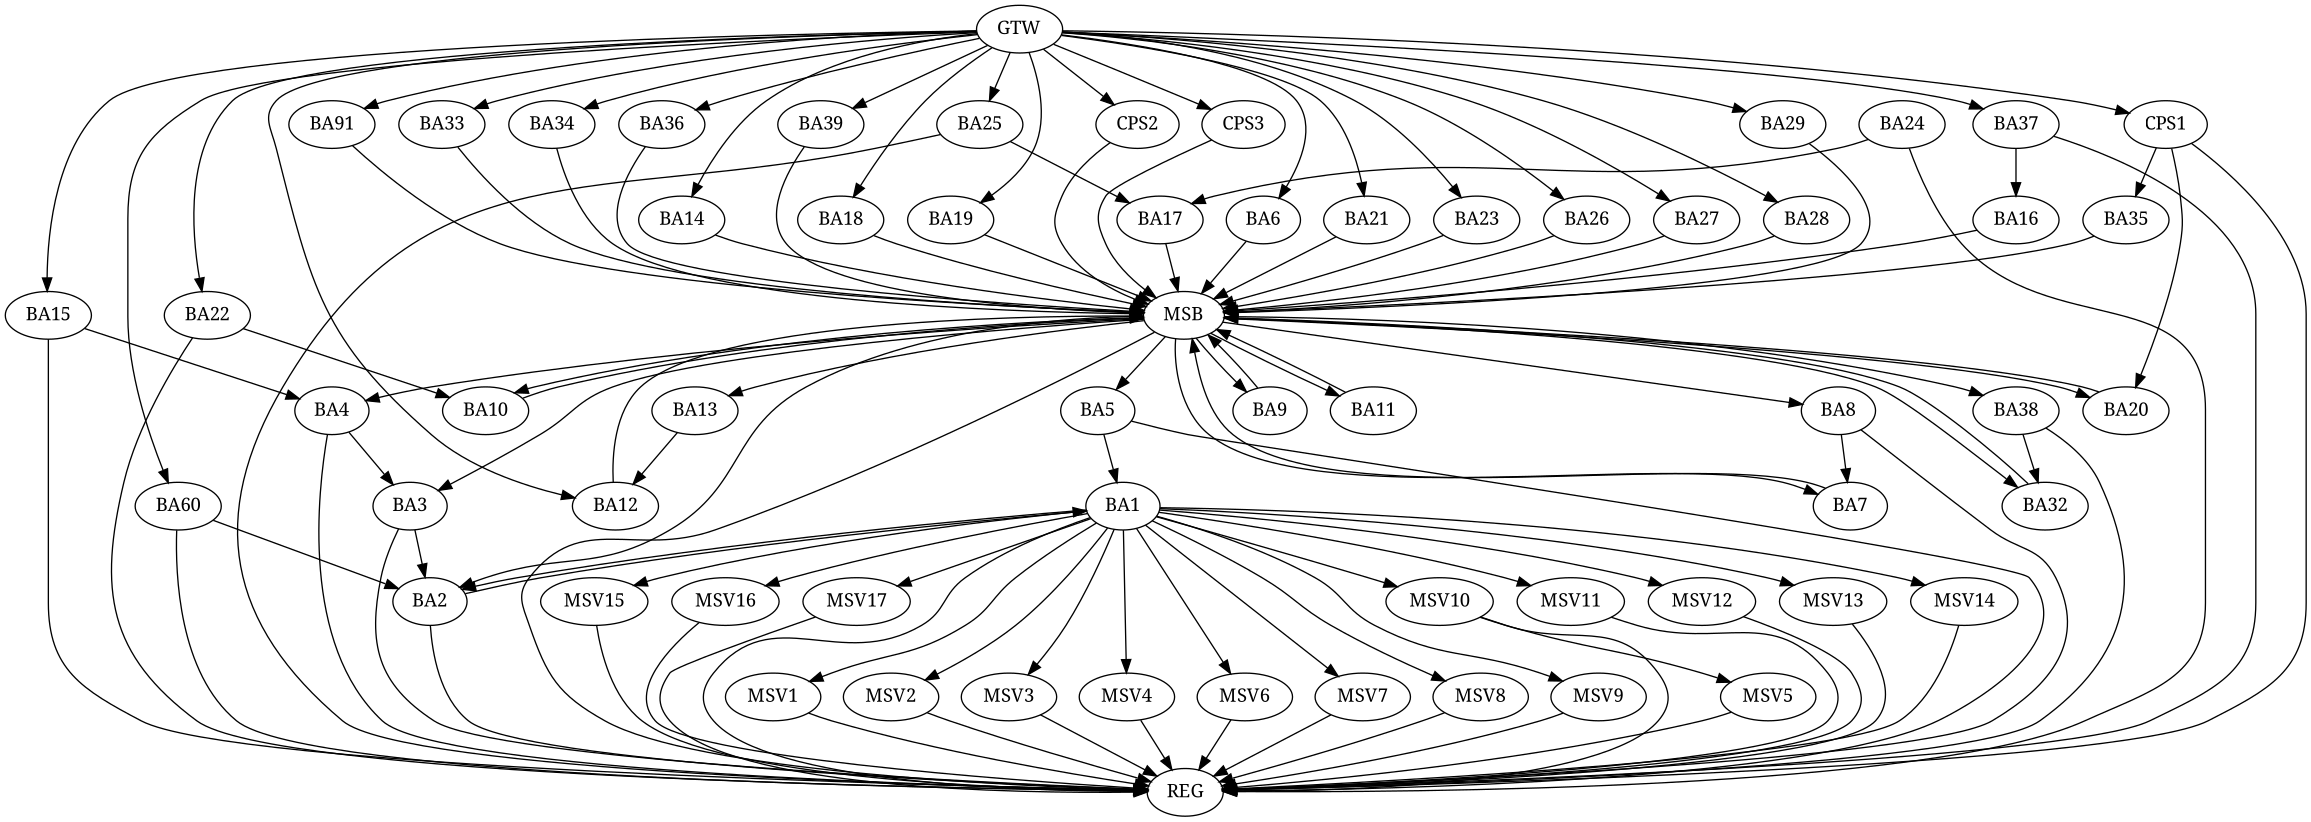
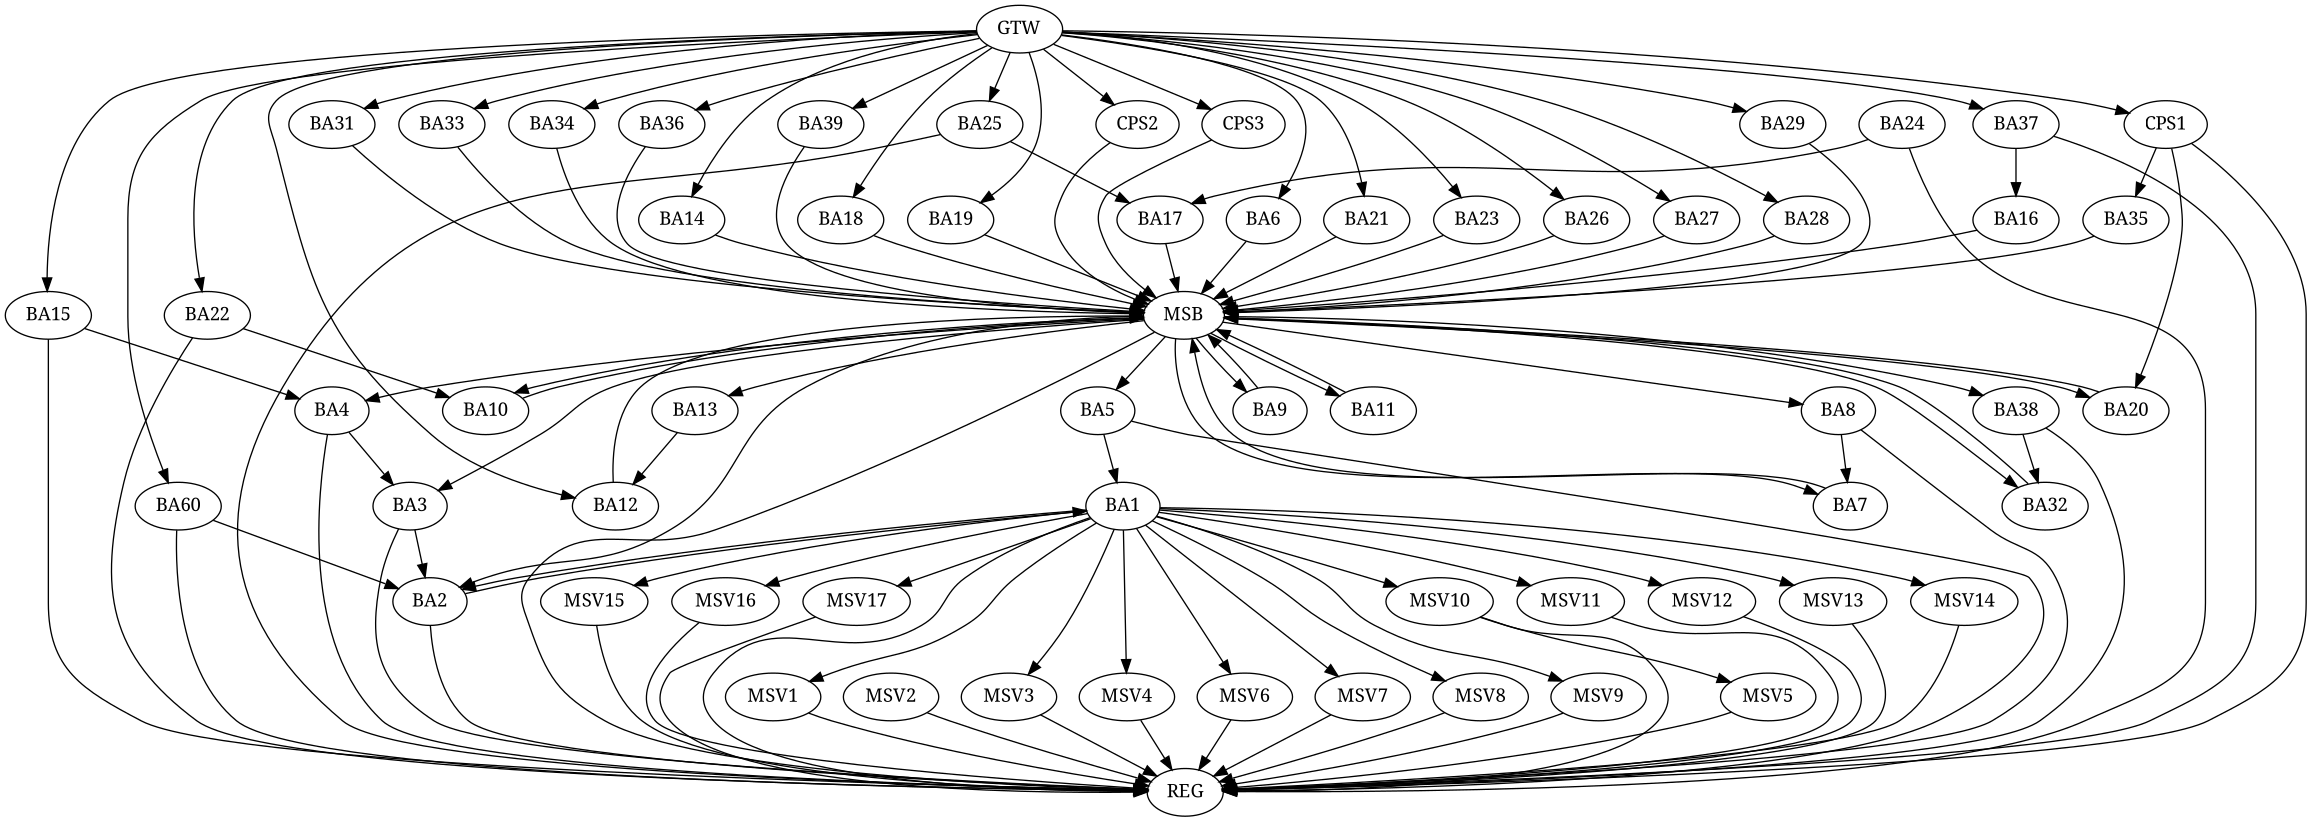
(332, 125) -> (332, 125)
(1031, 612) -> none
